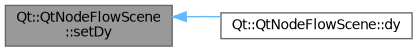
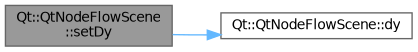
(204, 17) -> (190, 35)
